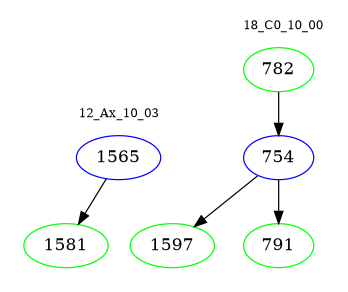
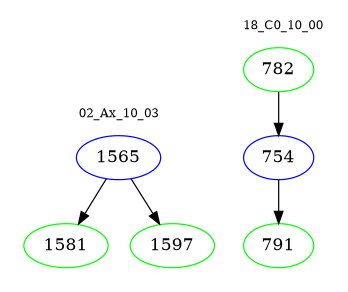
(119, 114) -> (119, 114)
(242, 189) -> (142, 196)
